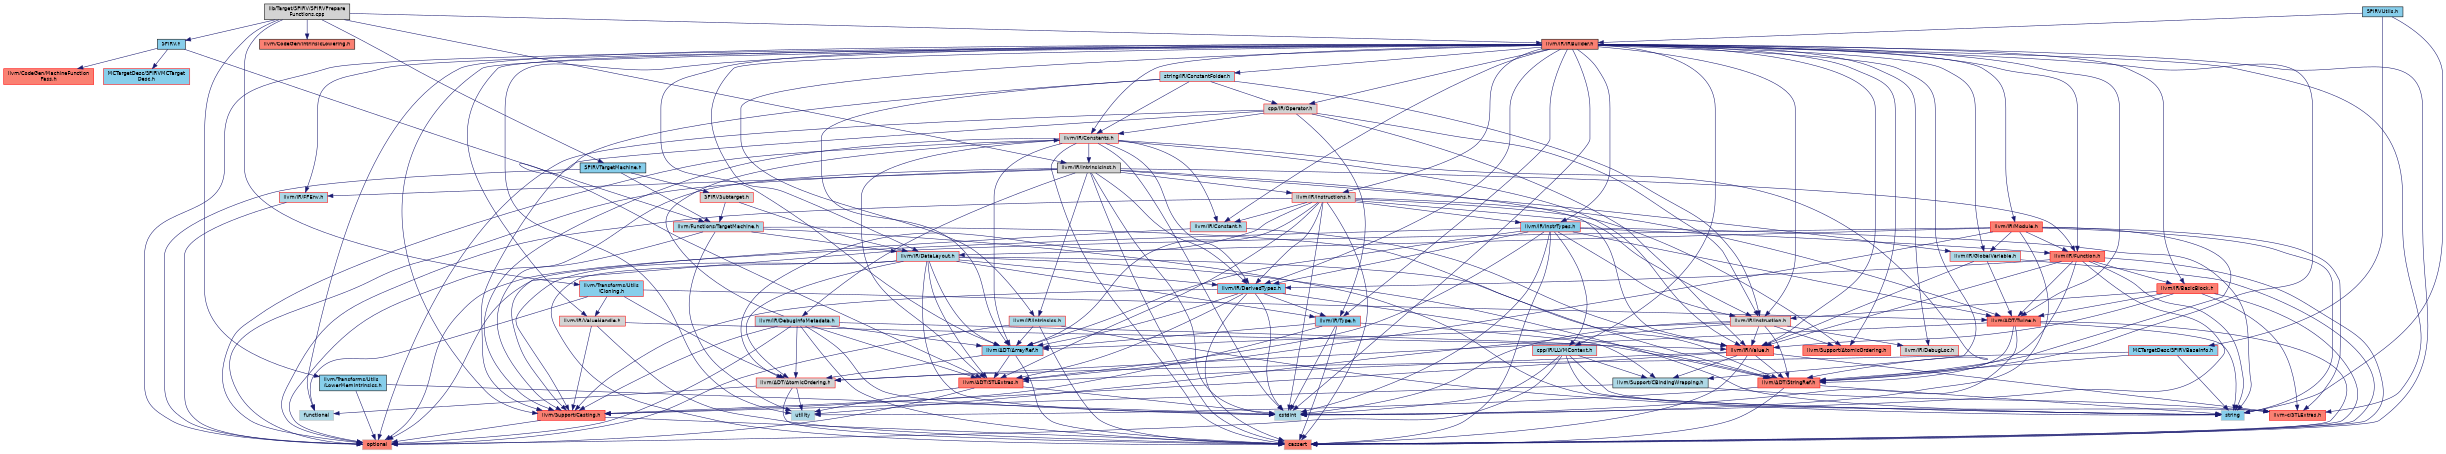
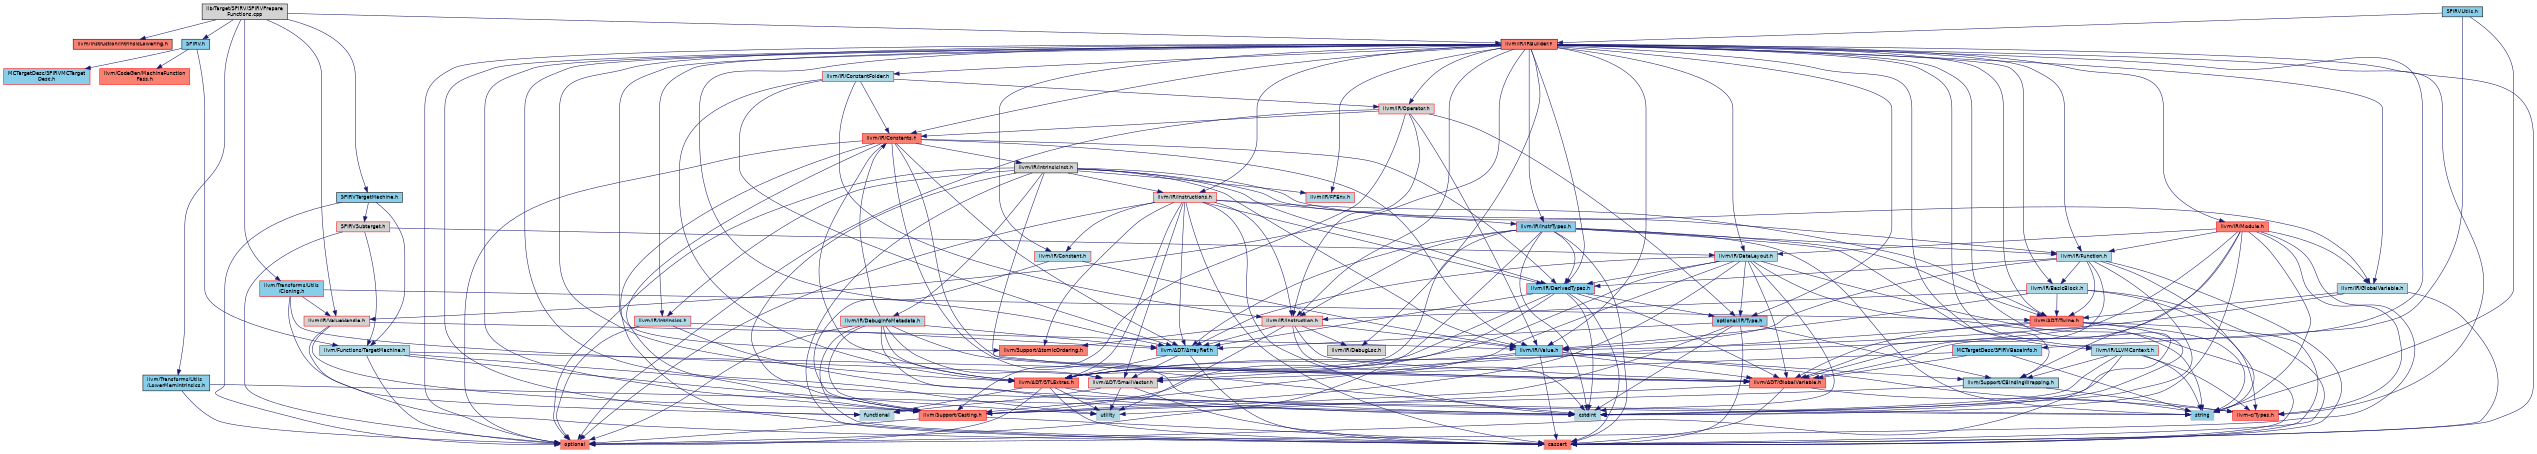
(307, 44) -> (123, 44)
none -> (660, 64)
(1197, 77) -> (858, 77)
(703, 91) -> (322, 152)
(1290, 109) -> (1407, 109)
(1089, 138) -> (892, 138)
(1181, 161) -> none
(821, 241) -> none
(2077, 256) -> (2084, 256)
(2187, 289) -> (2057, 289)
(1338, 321) -> (1740, 321)
none -> (2147, 323)
(1565, 351) -> (2125, 351)
(1750, 351) -> (1539, 351)
(184, 362) -> (294, 408)
(796, 383) -> (1123, 383)
(1789, 383) -> (1788, 383)
none -> (961, 399)
(2297, 415) -> (2256, 415)
(1111, 425) -> (1163, 430)
